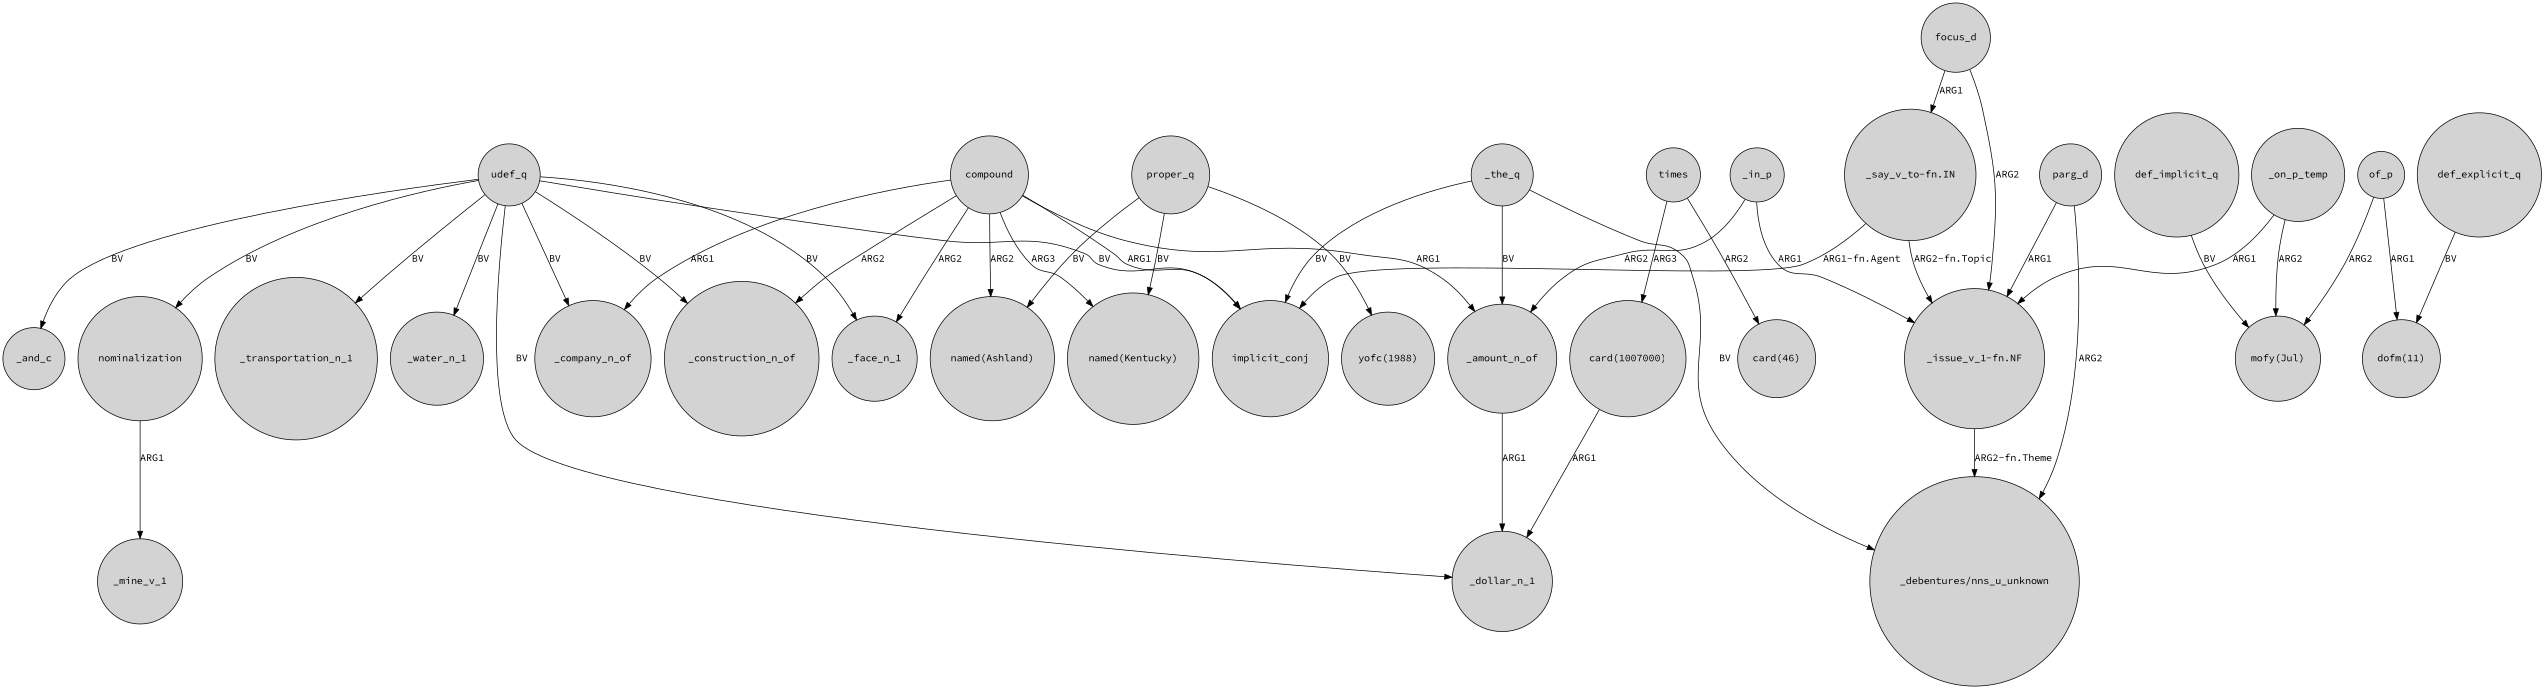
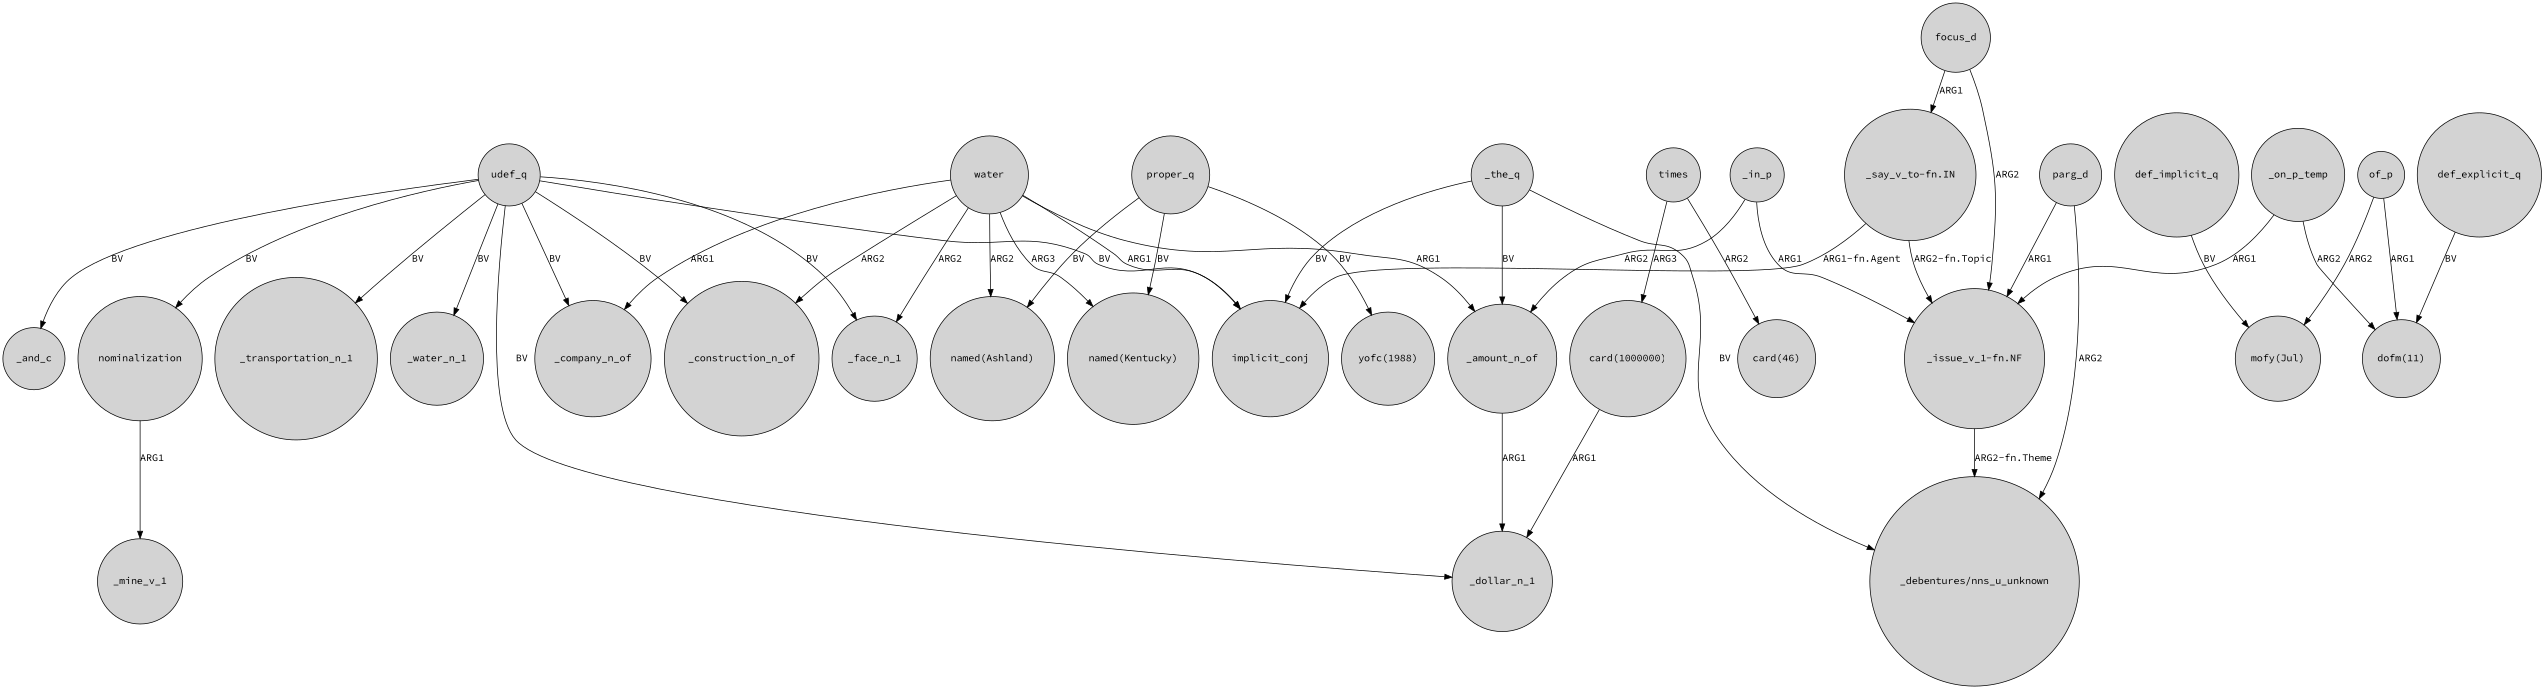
(989, 175) -> (989, 175)
(2278, 264) -> (2328, 278)
(1628, 359) -> (1628, 359)
